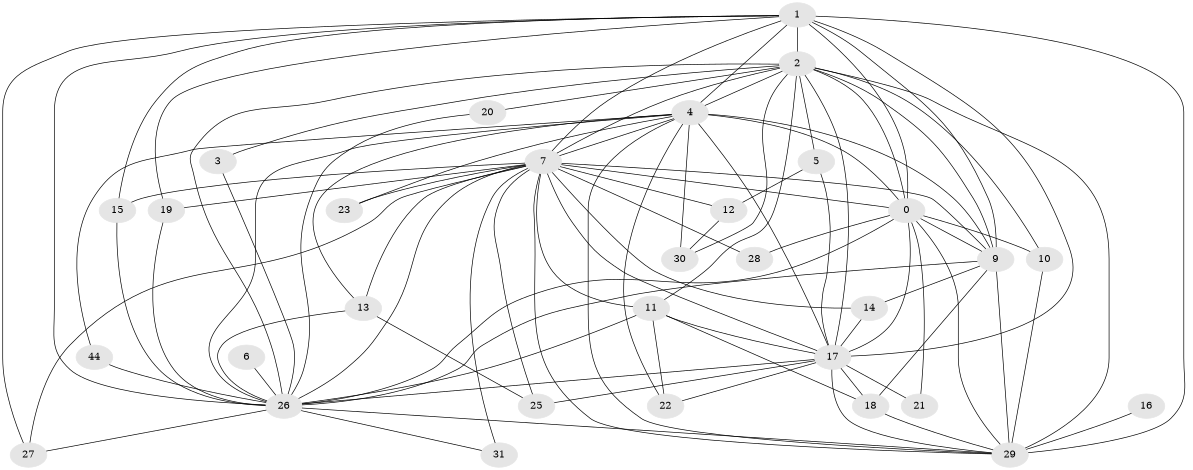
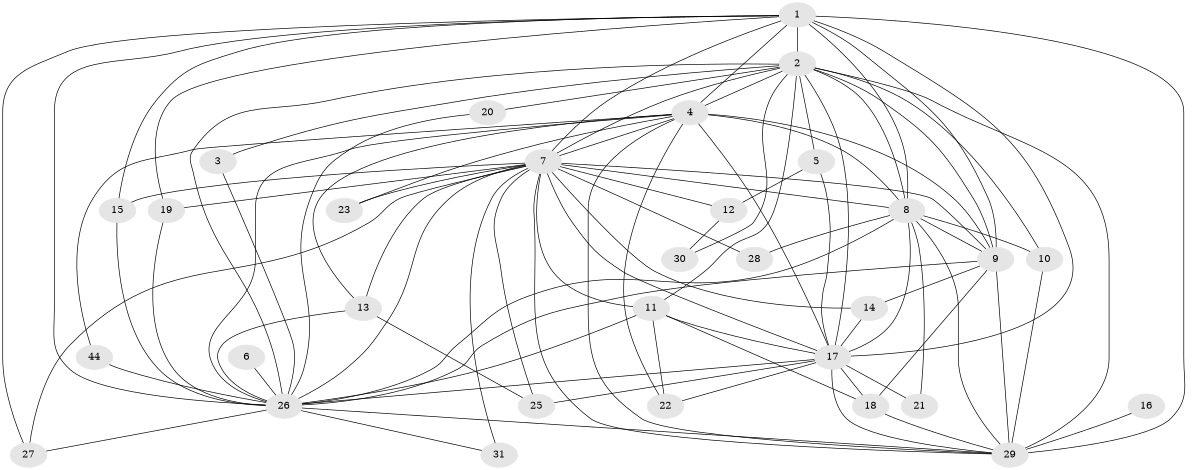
(685, 186) -> none
(907, 211) -> (907, 211)
